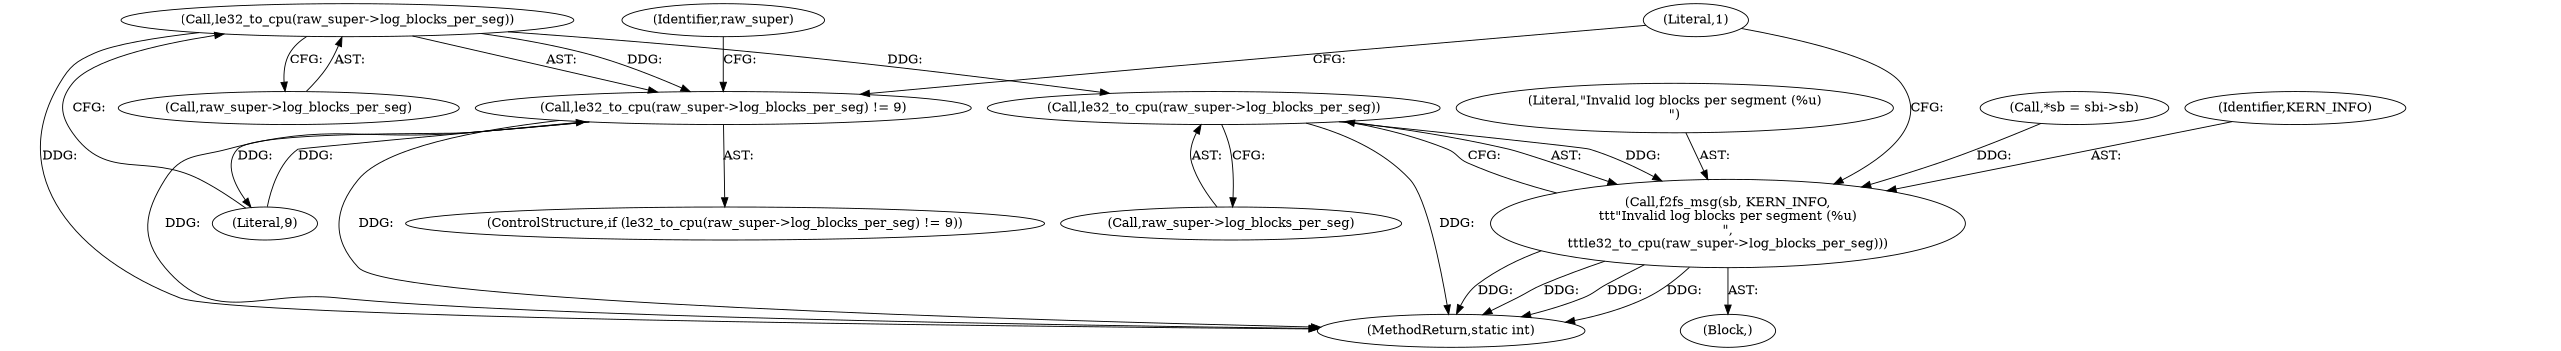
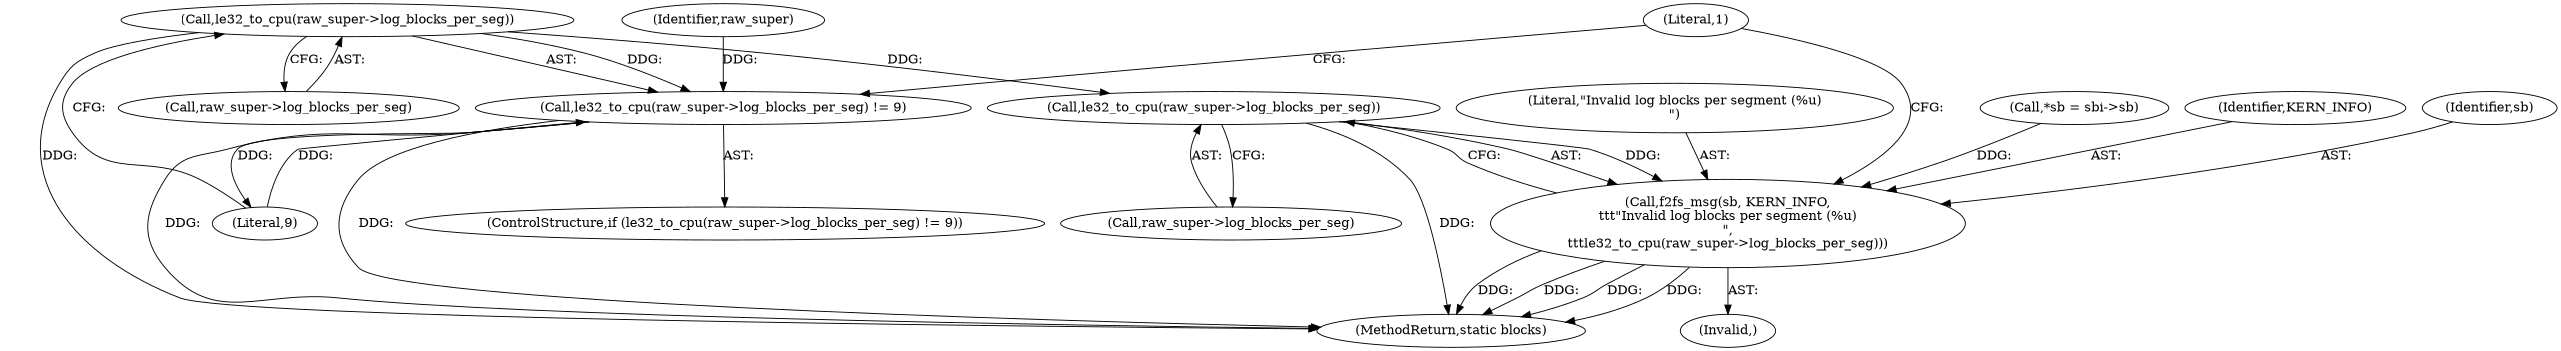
(742, 60) -> (742, 60)
none -> (2490, 108)
(1451, 331) -> (1451, 331)
(1728, 331) -> (1728, 331)
